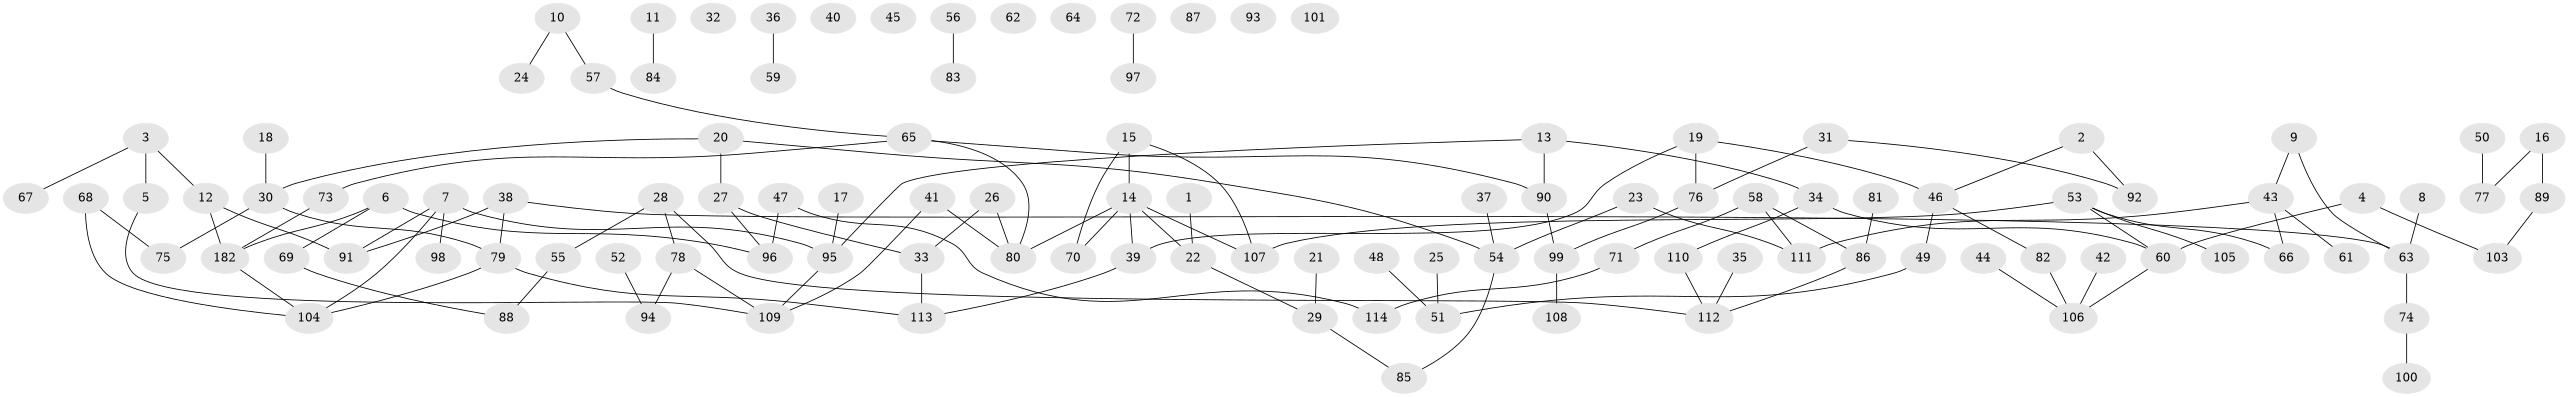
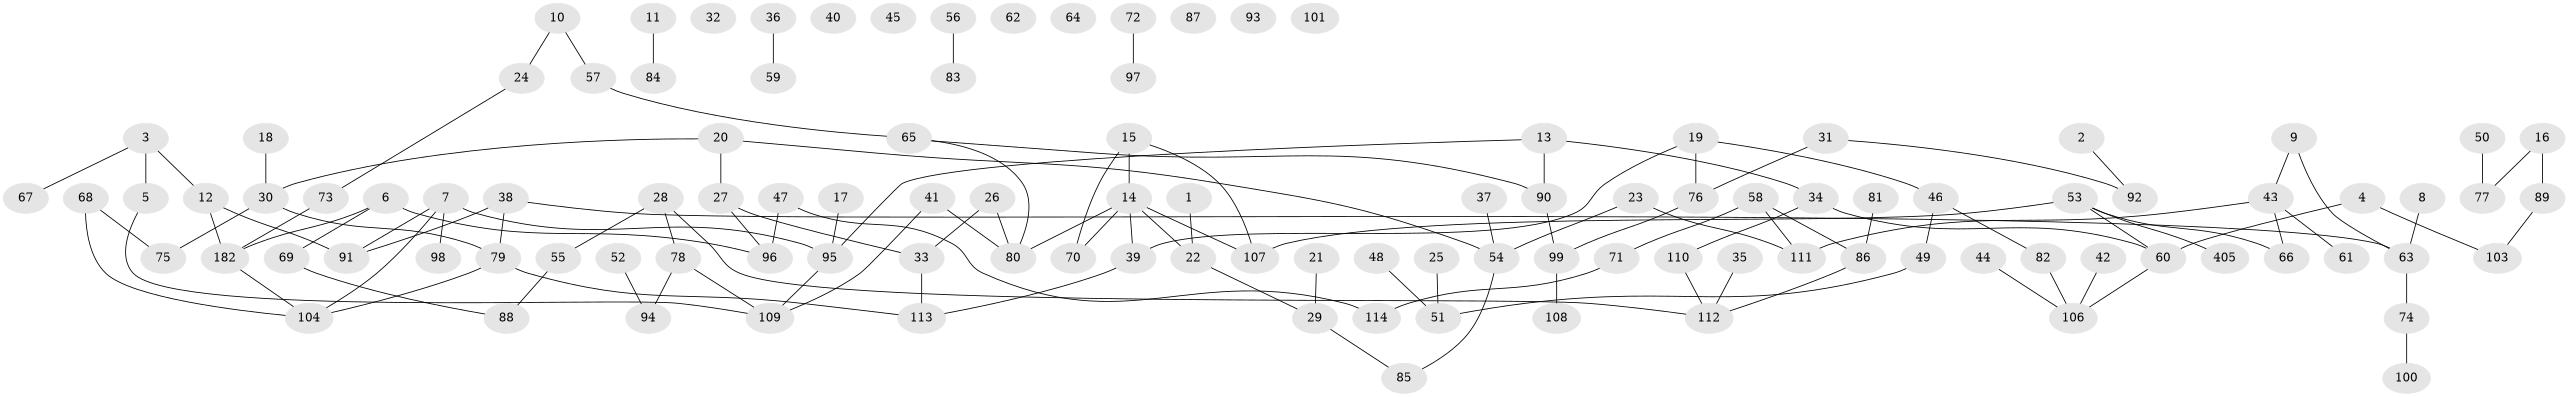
(613, 158) -> (424, 138)
(2009, 168) -> none
(2225, 258) -> (2225, 258)
